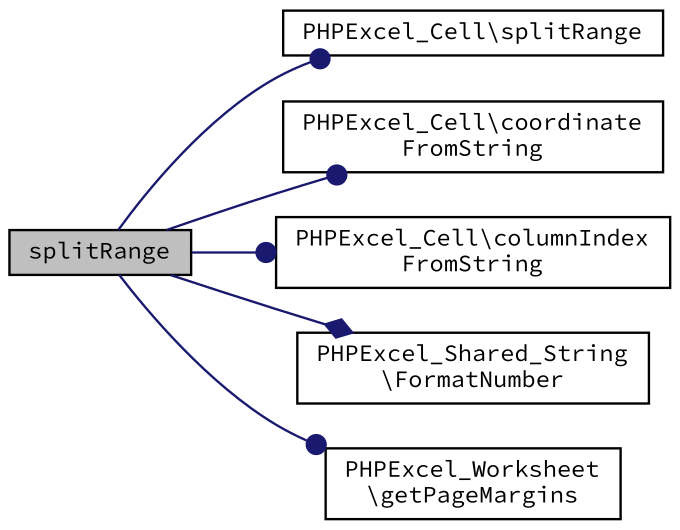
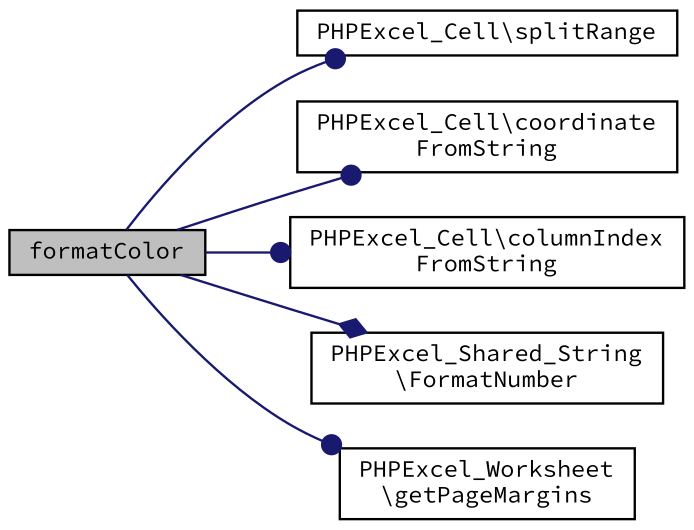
(100, 252) -> (107, 252)
